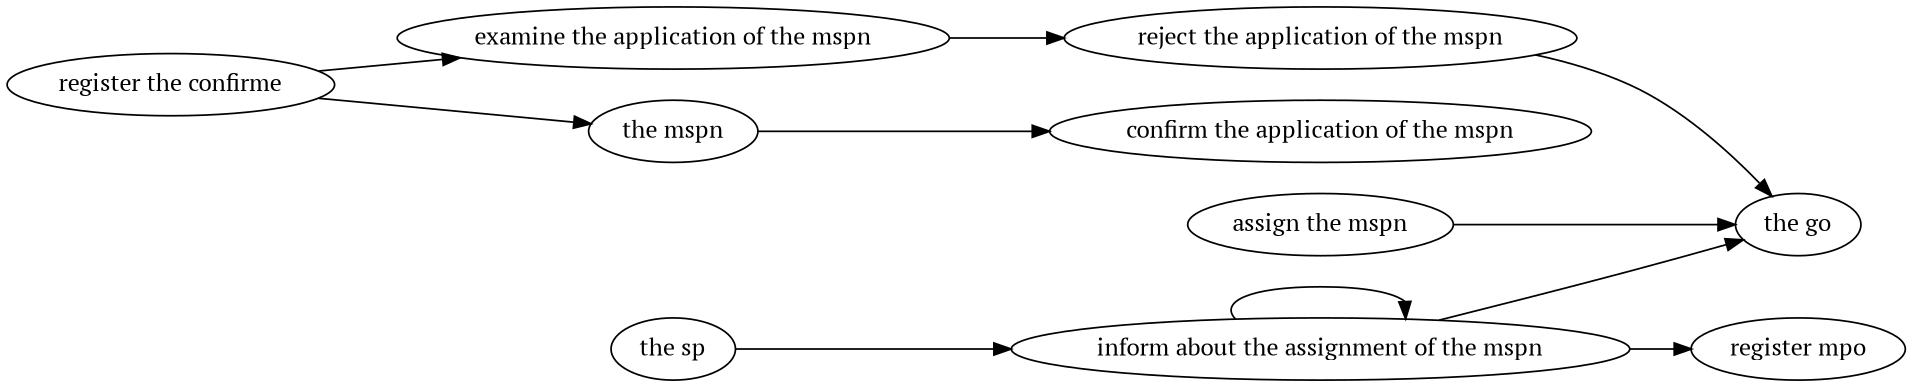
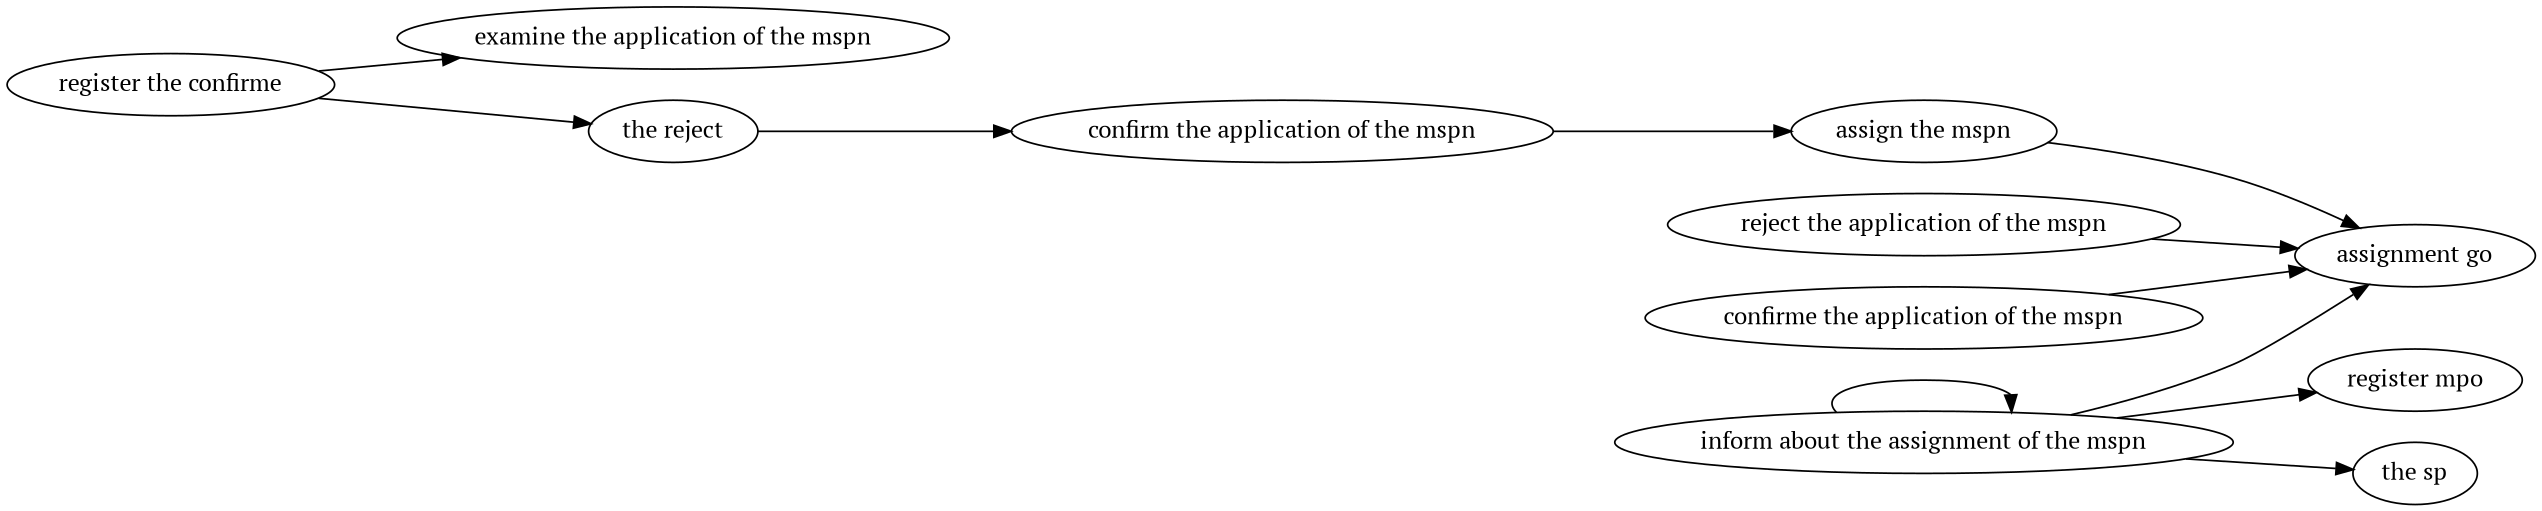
(998, 38) -> none
(673, 131) -> (673, 131)
none -> (1663, 131)
(1798, 225) -> (2415, 256)
none -> (1924, 318)
(864, 349) -> (2261, 464)
